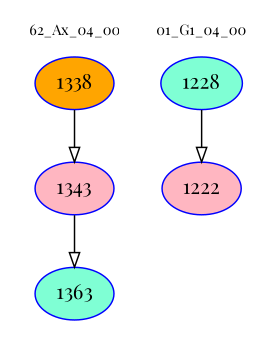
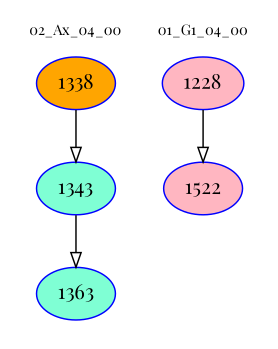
(75, 31) -> (76, 31)
(202, 83) -> (203, 83)
(75, 188) -> (76, 188)
(202, 188) -> (203, 188)
